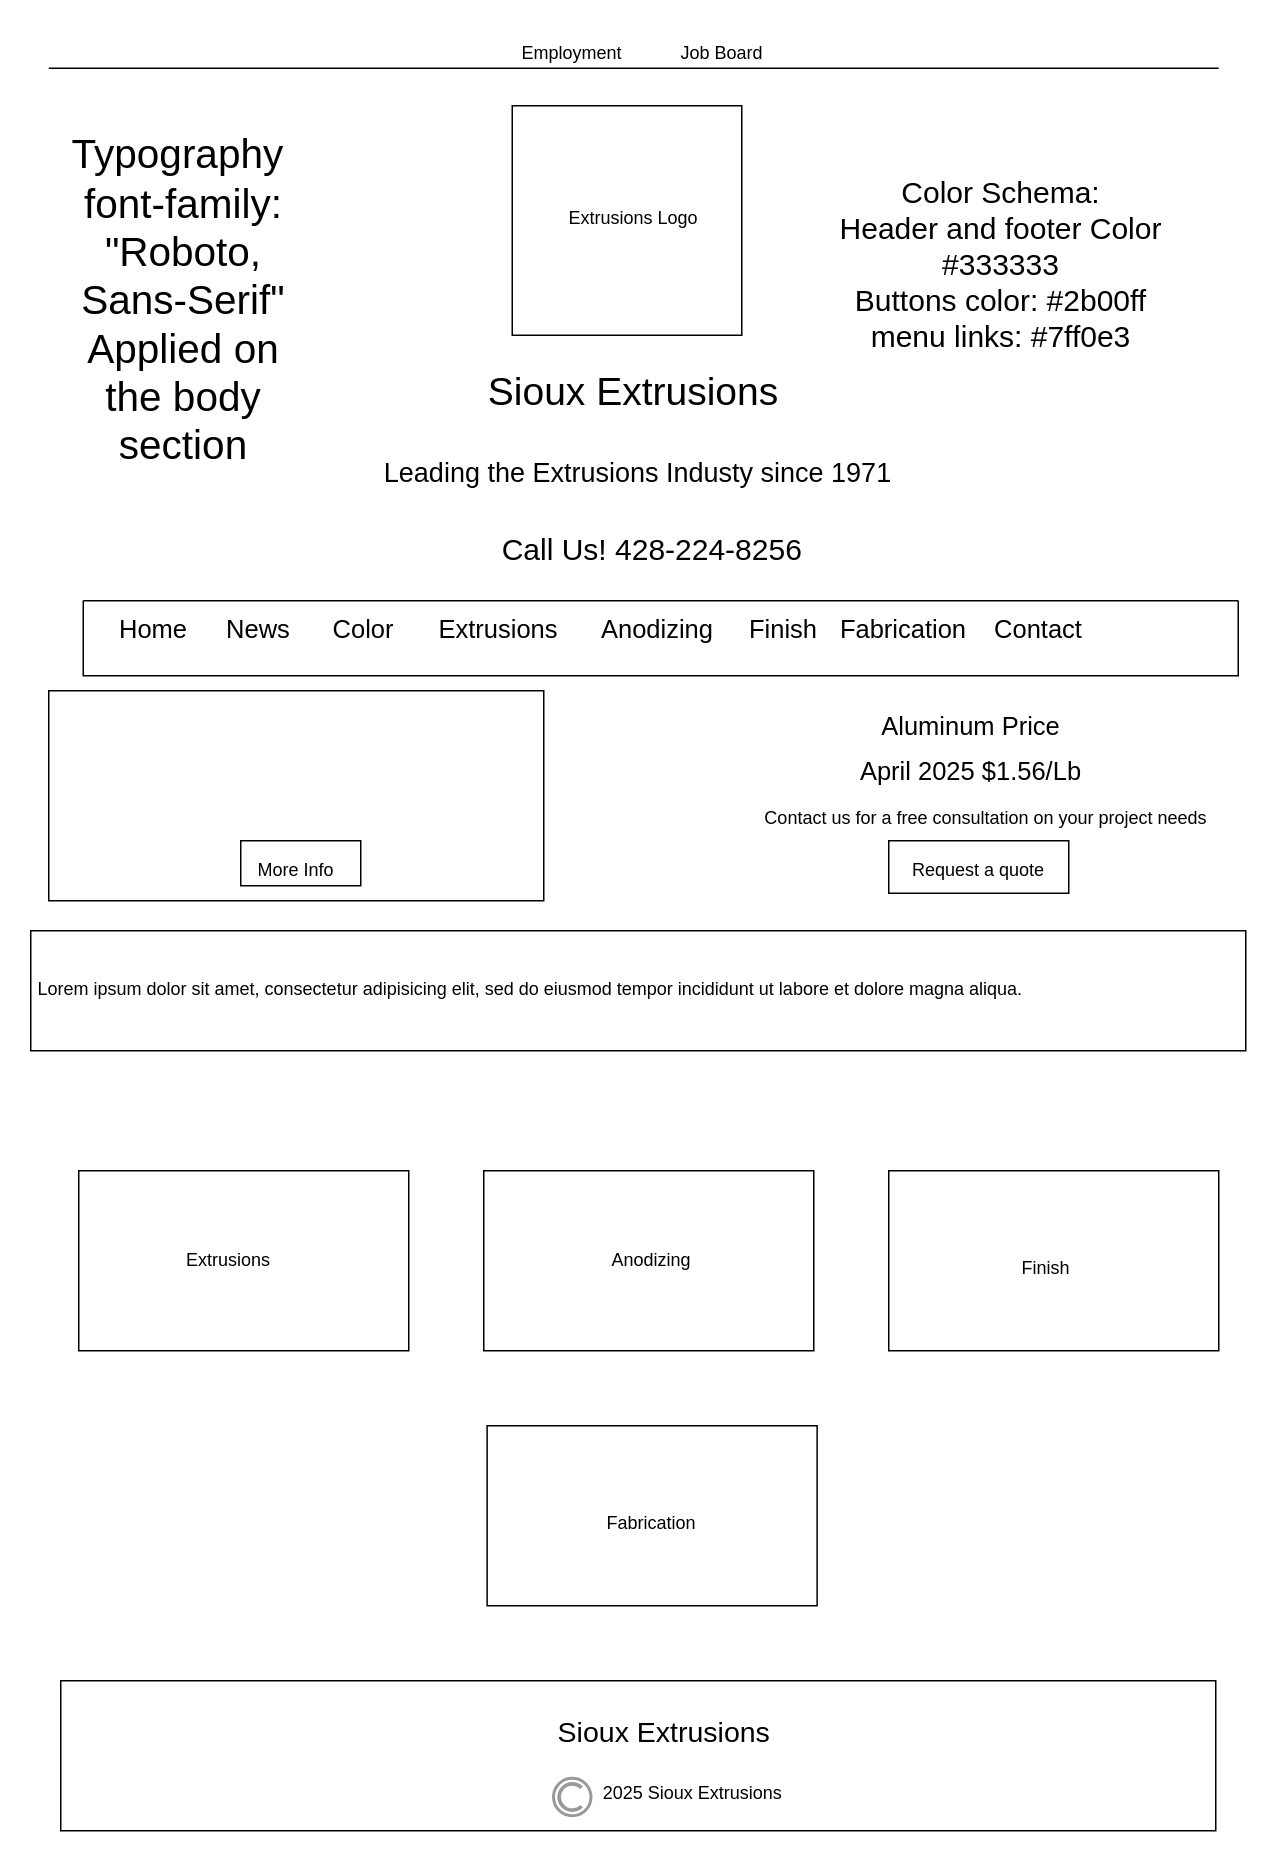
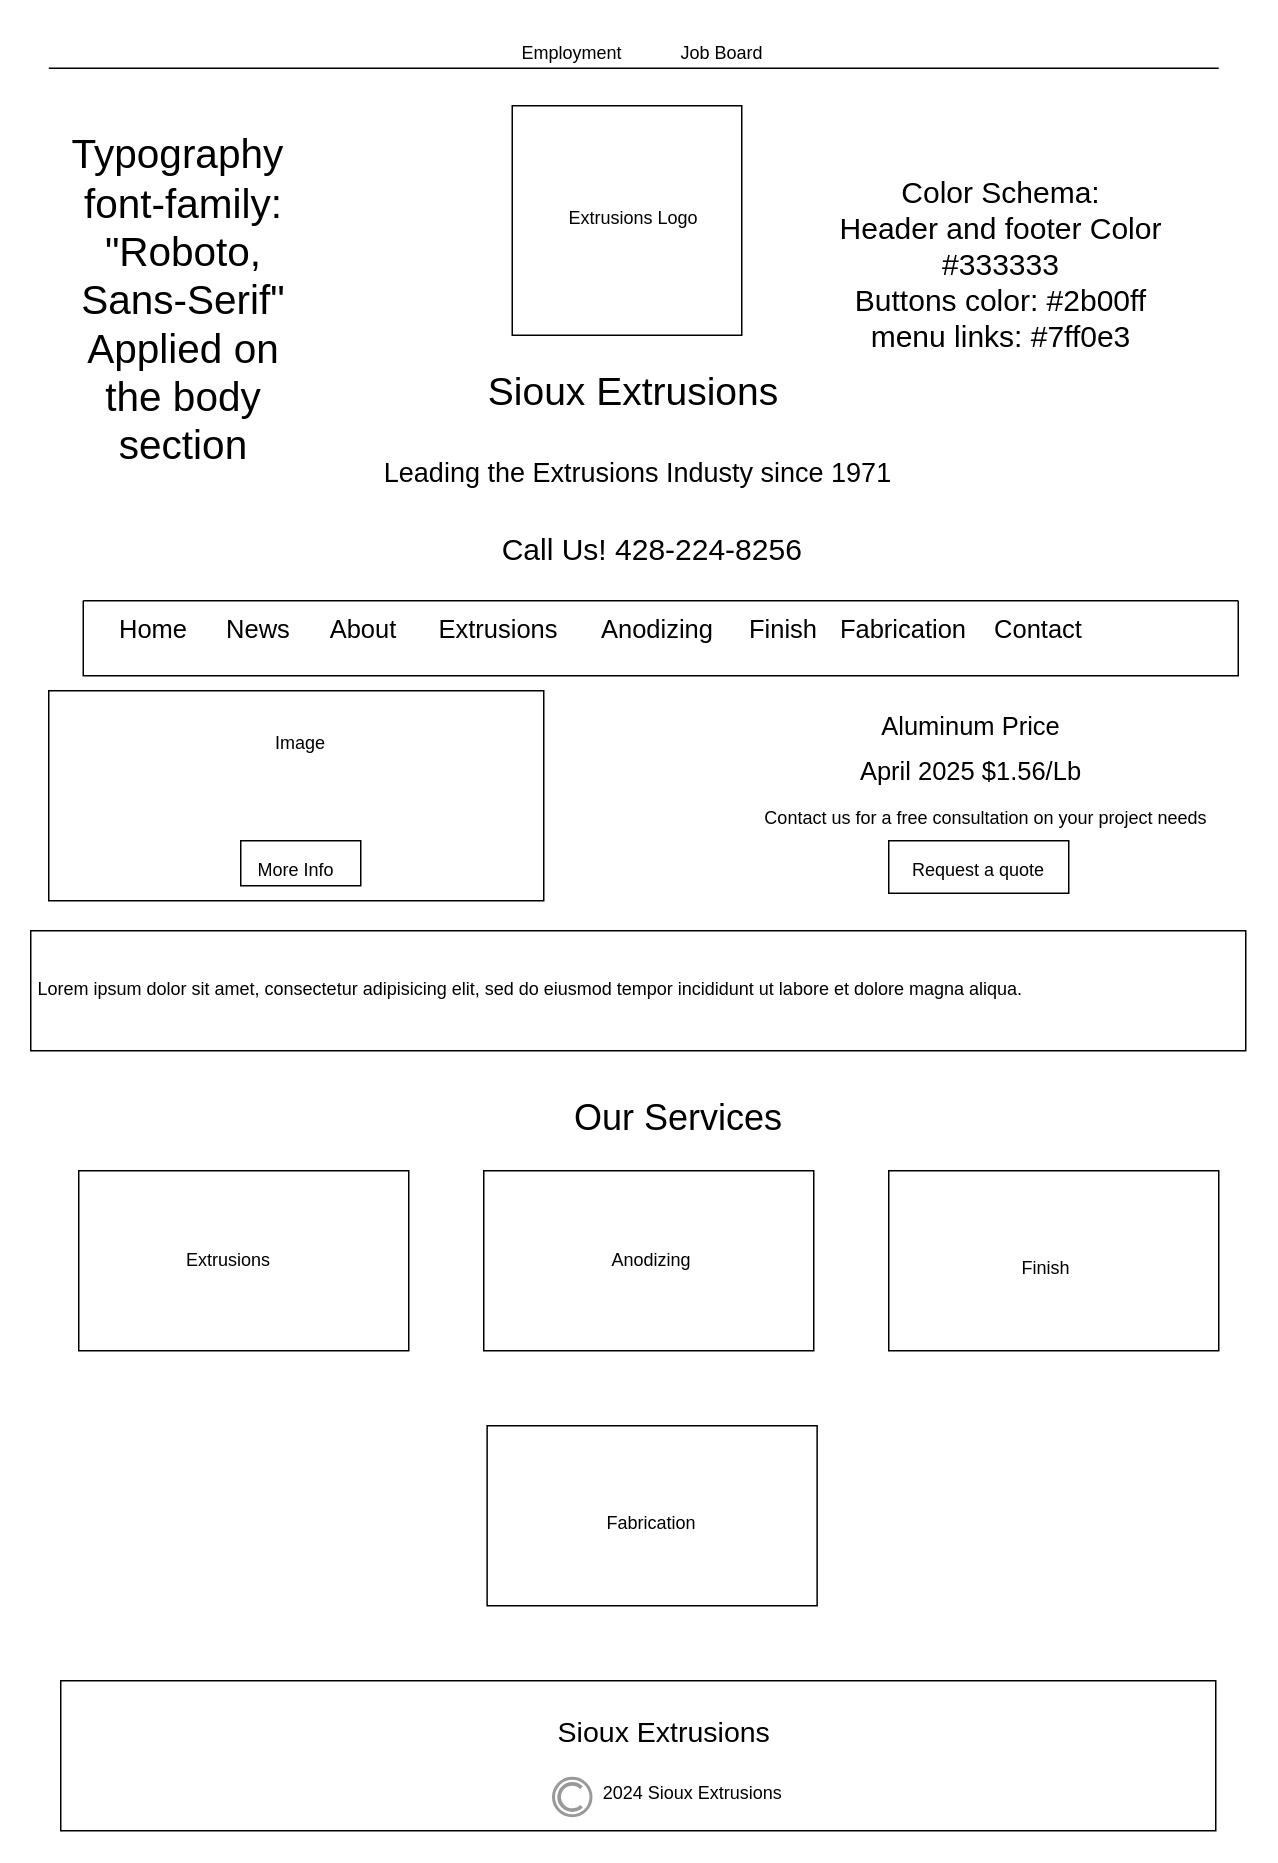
(364, 631) -> (364, 631)
none -> (301, 743)
none -> (679, 1118)
(693, 1793) -> (693, 1793)
